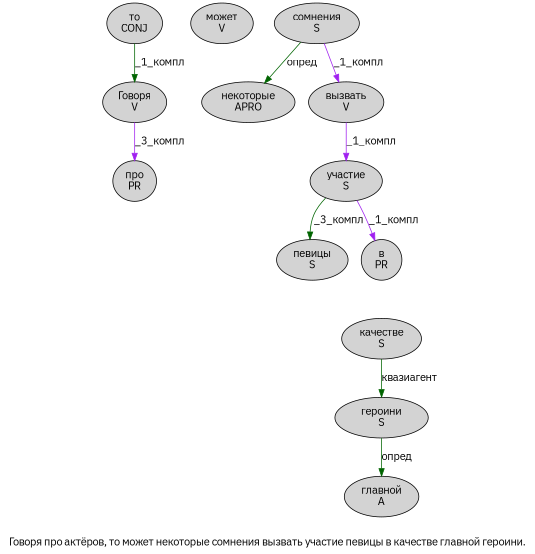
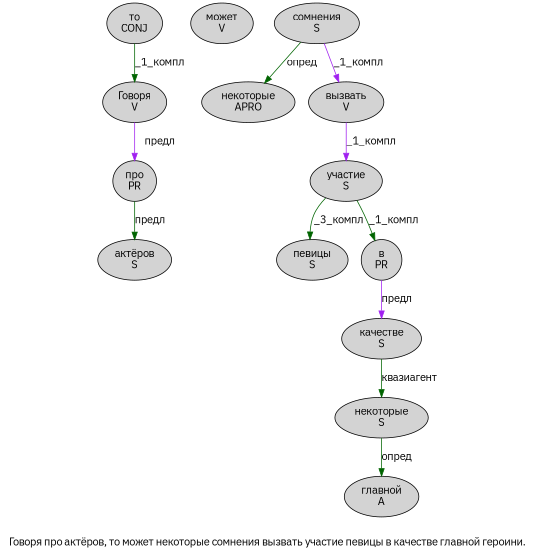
(160, 142) -> (160, 142)
(365, 217) -> (365, 217)
none -> (135, 260)
none -> (382, 295)
(382, 418) -> (382, 418)
